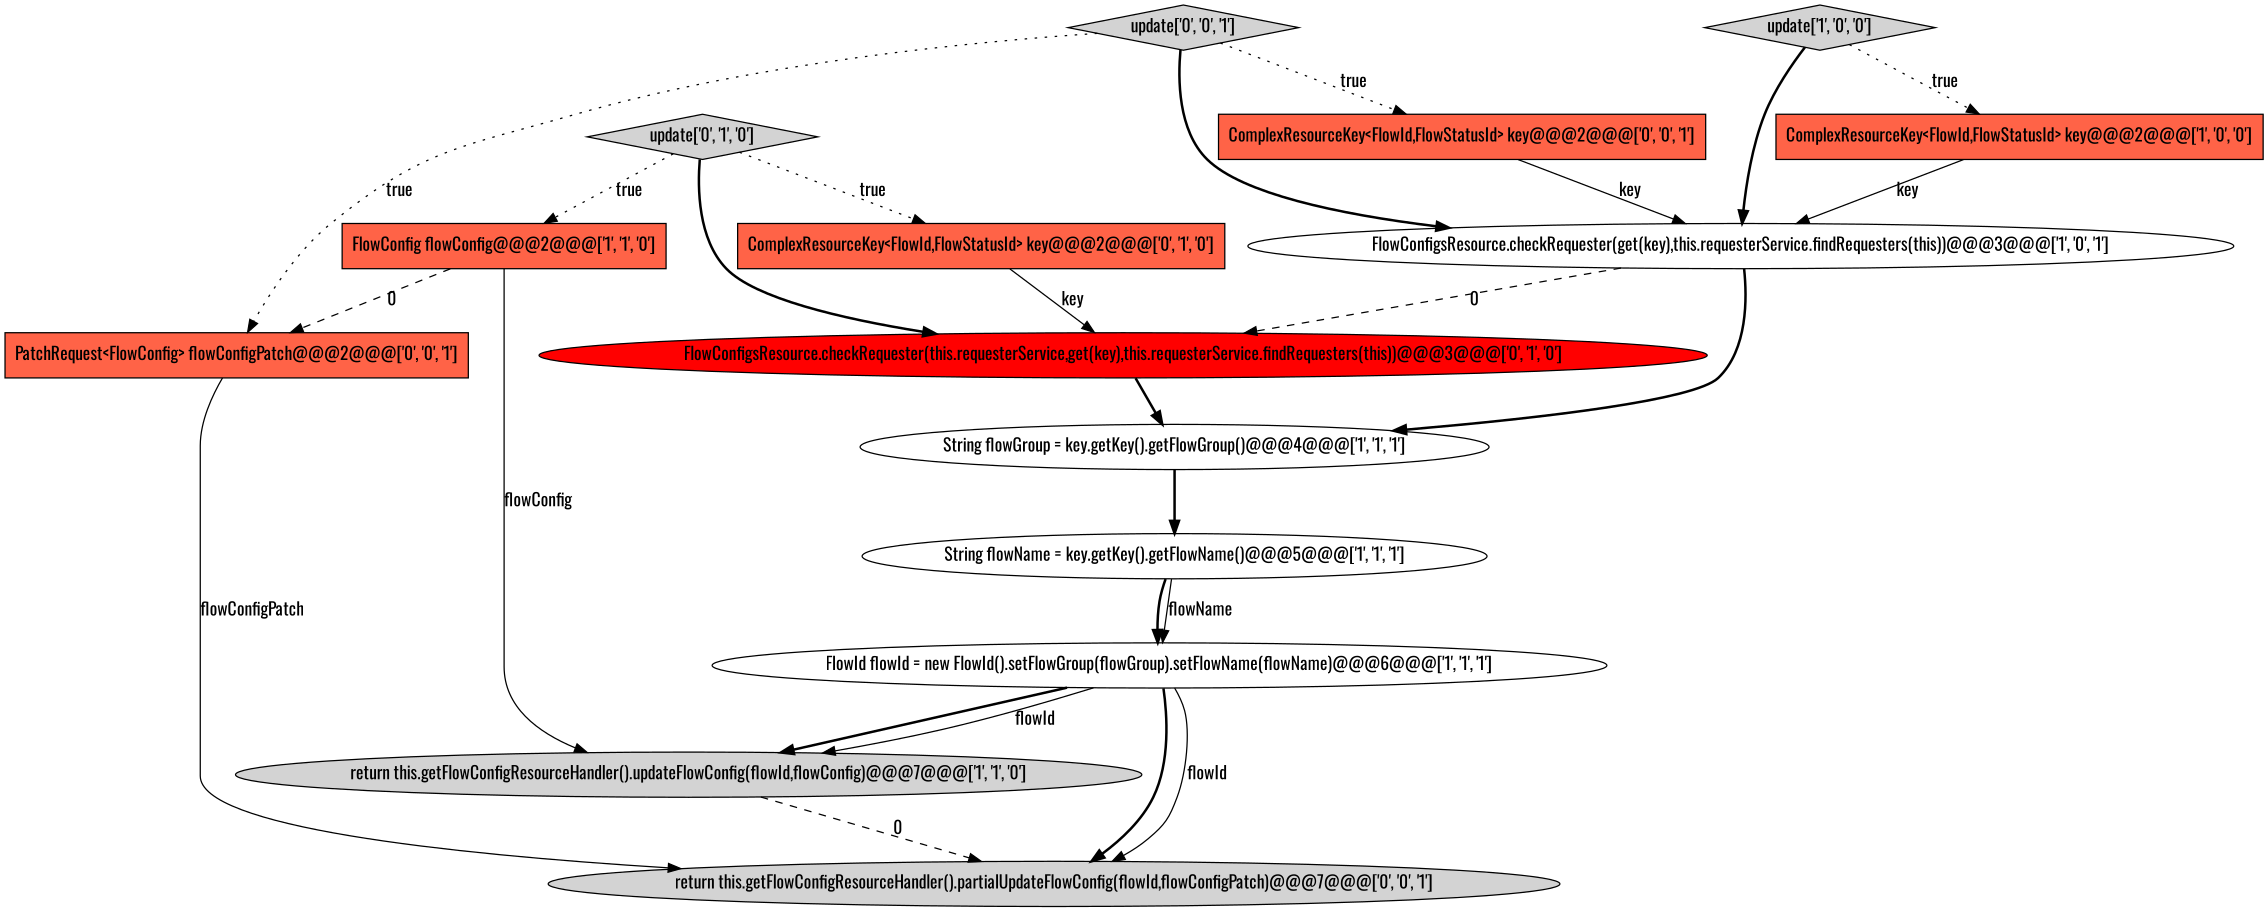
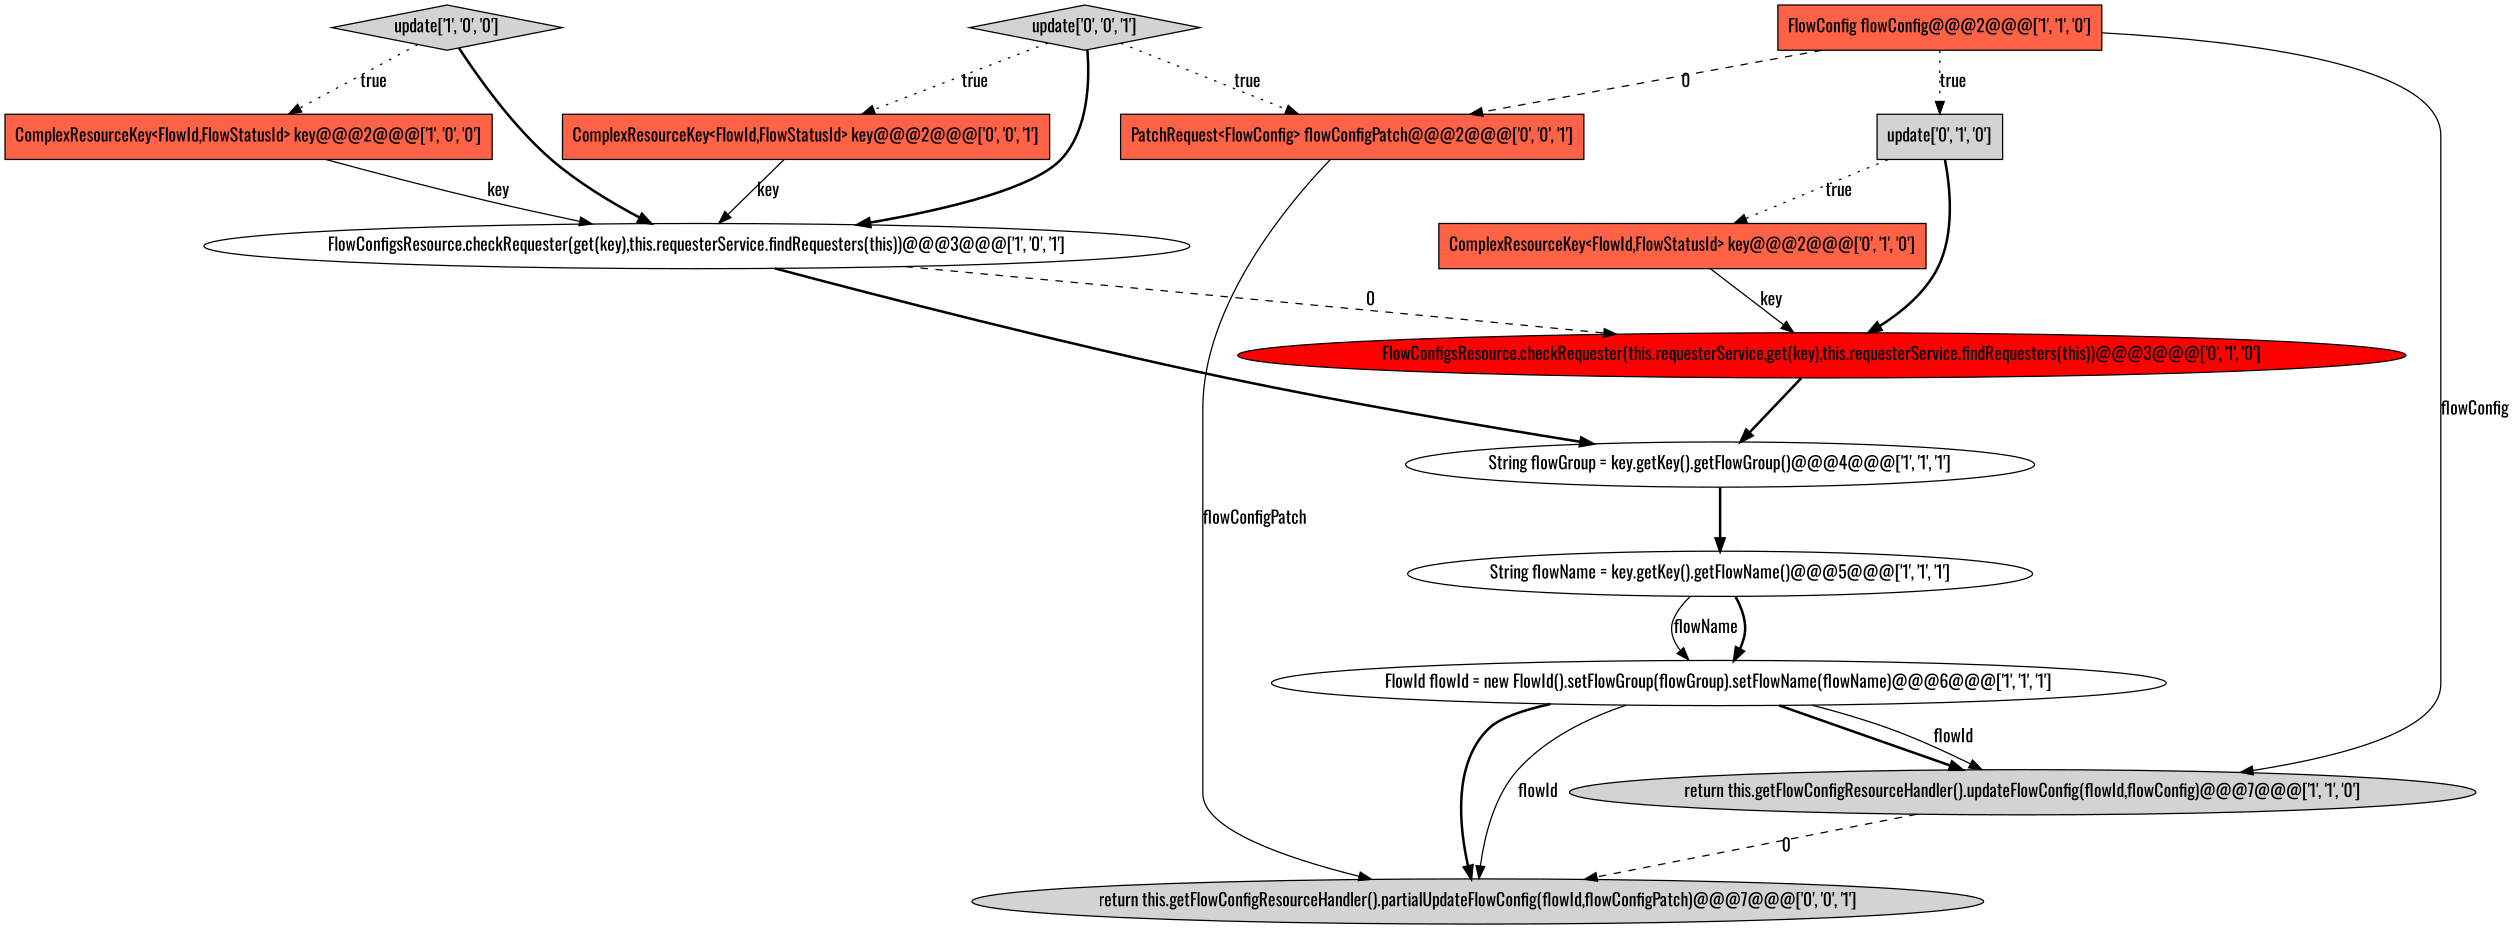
(702, 137) -> (1940, 137)
(614, 186) -> (1940, 76)
